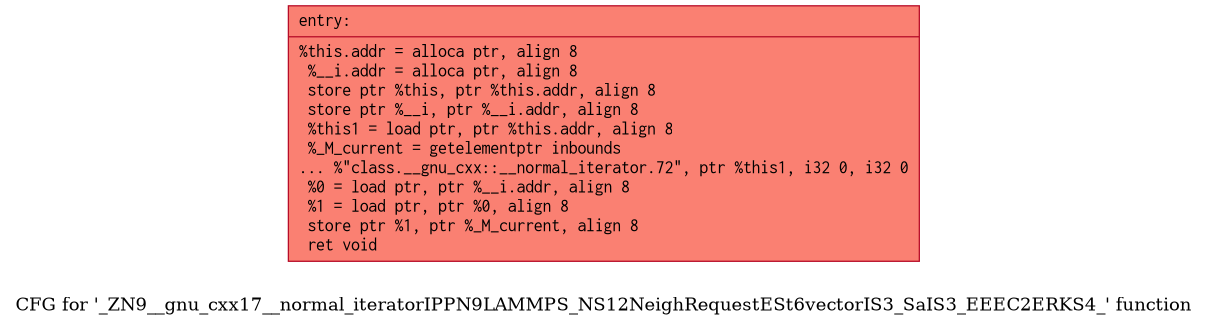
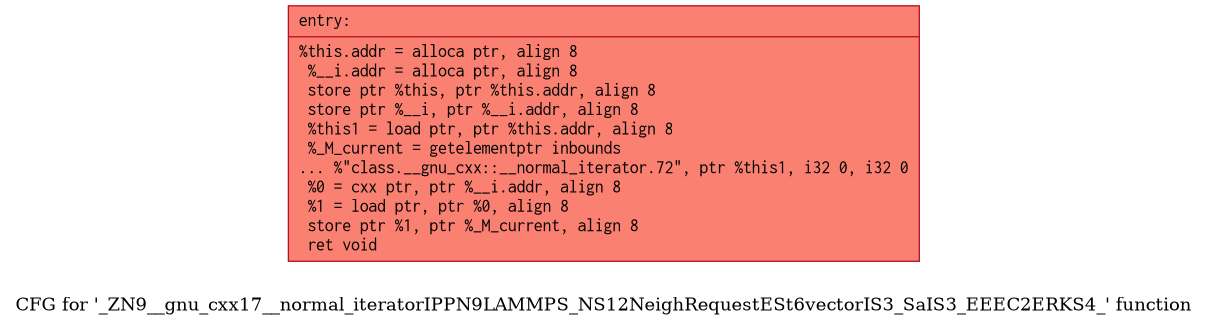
(464, 187) -> (460, 187)
